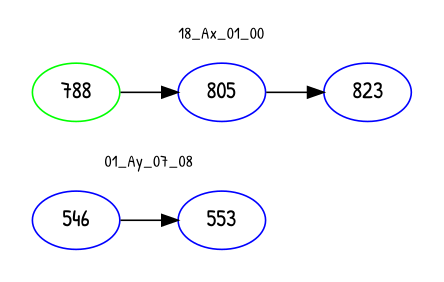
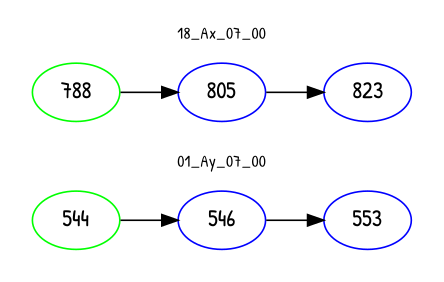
(222, 35) -> (222, 35)
(149, 163) -> (222, 163)
none -> (76, 220)
